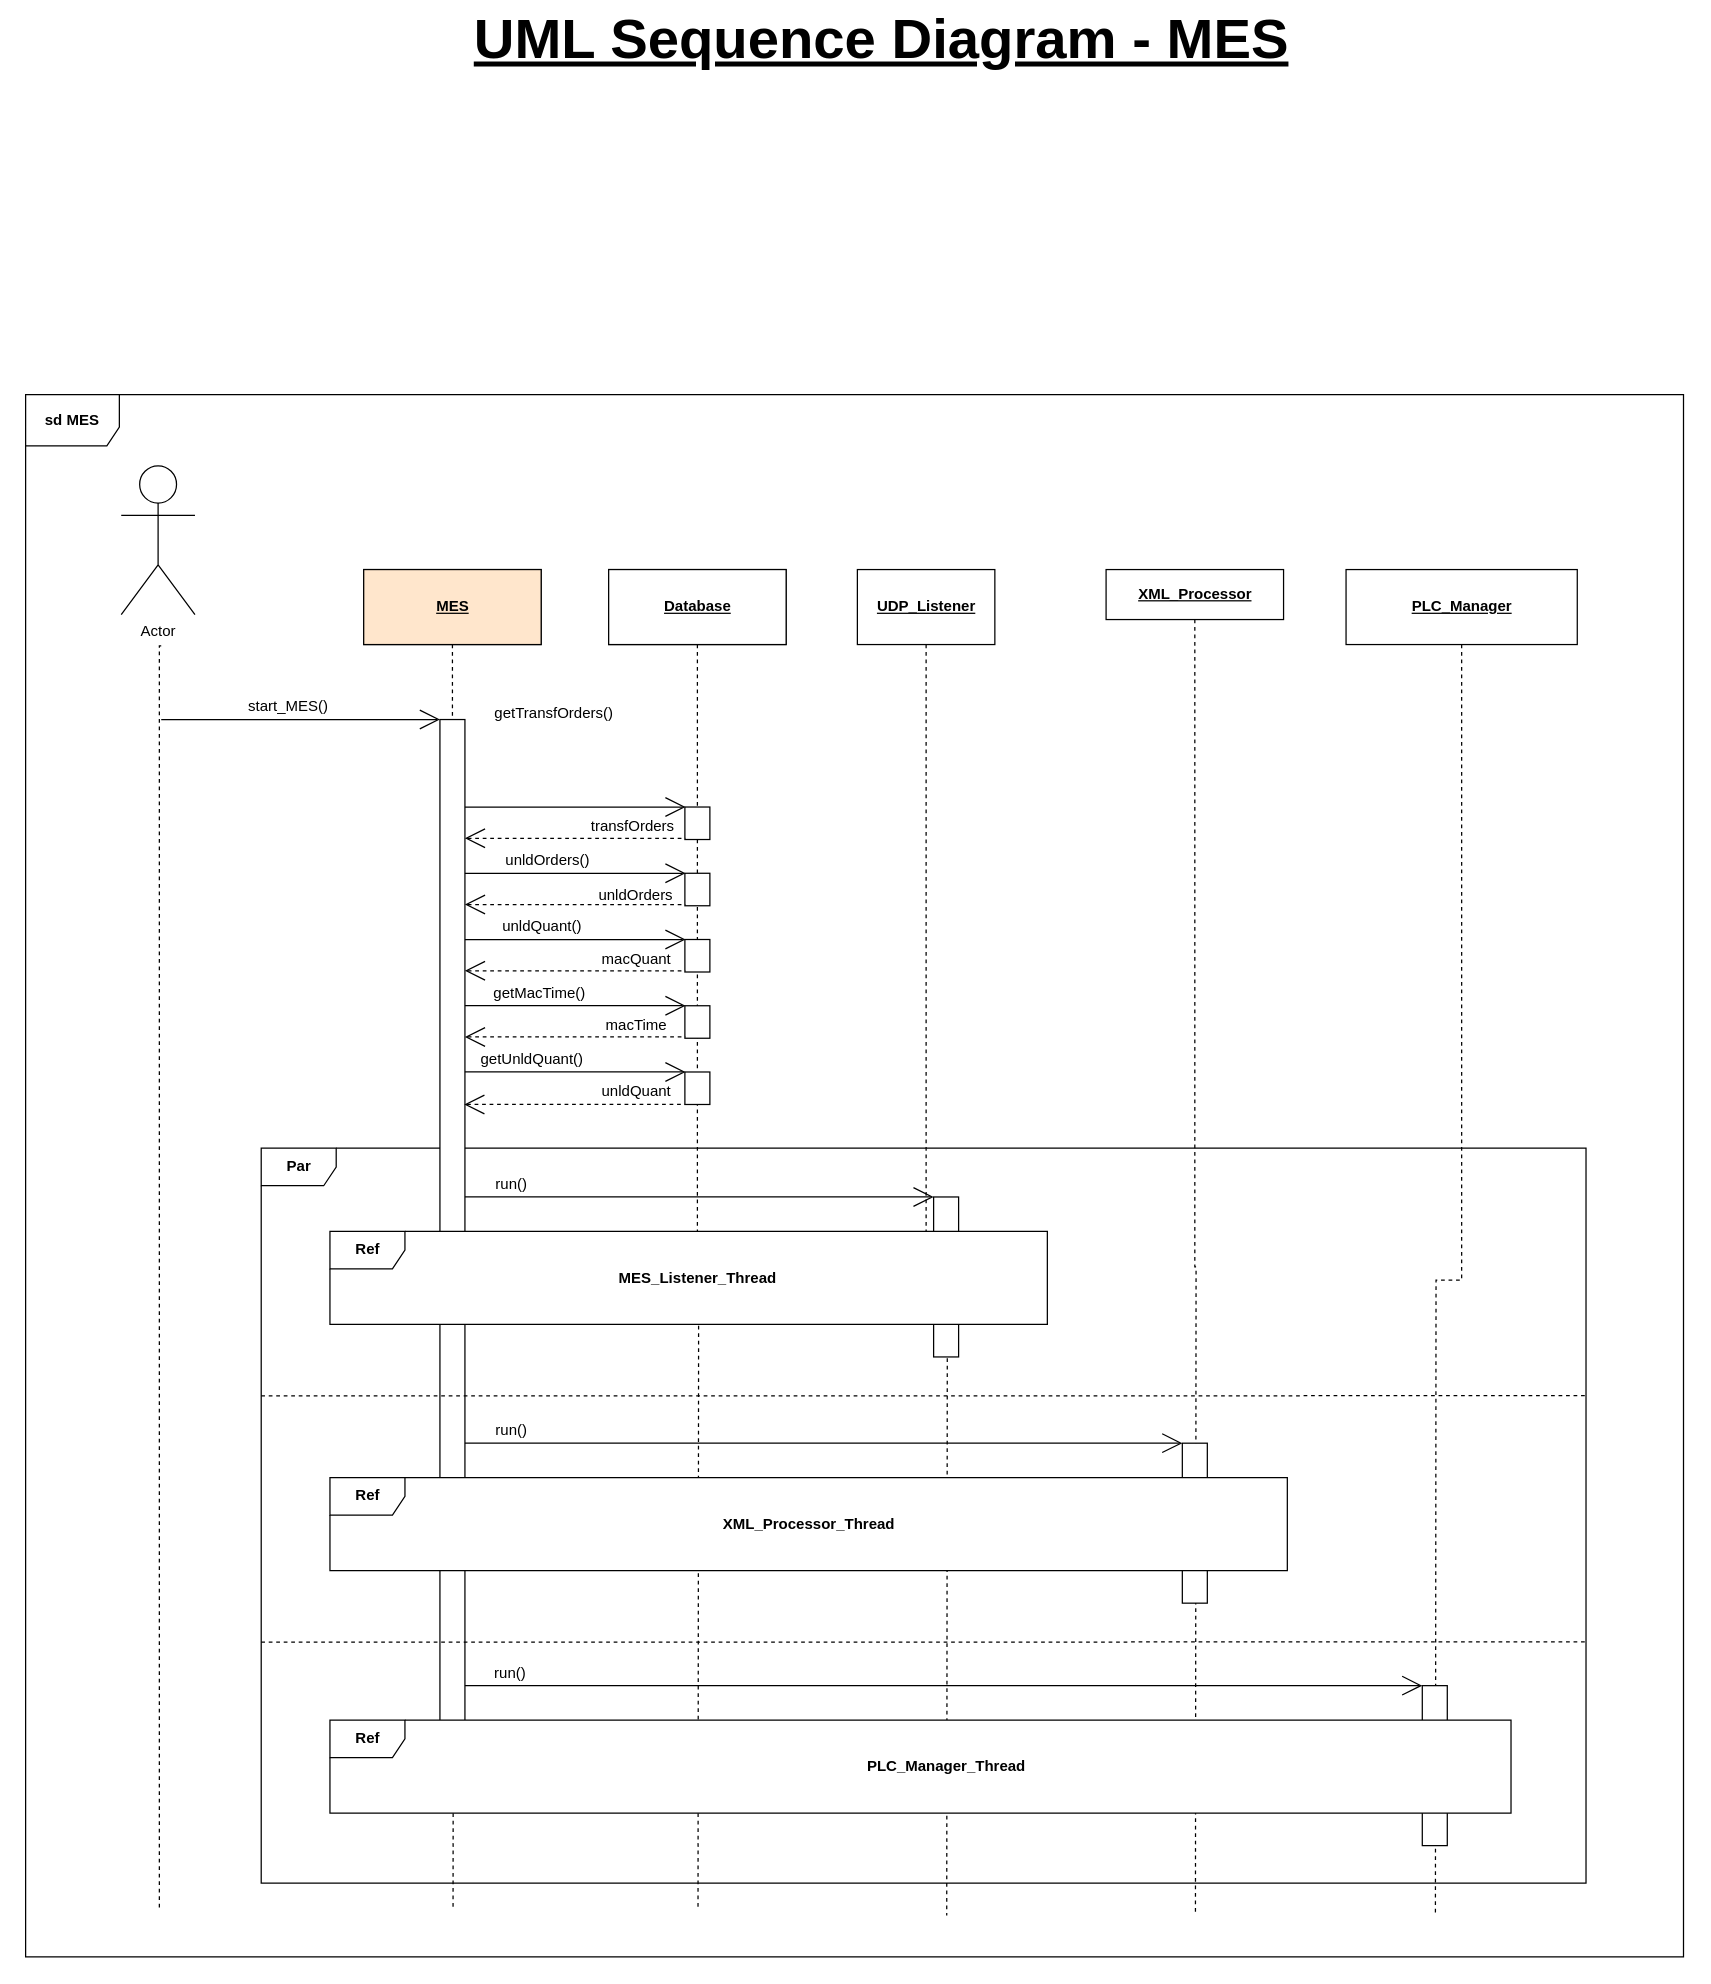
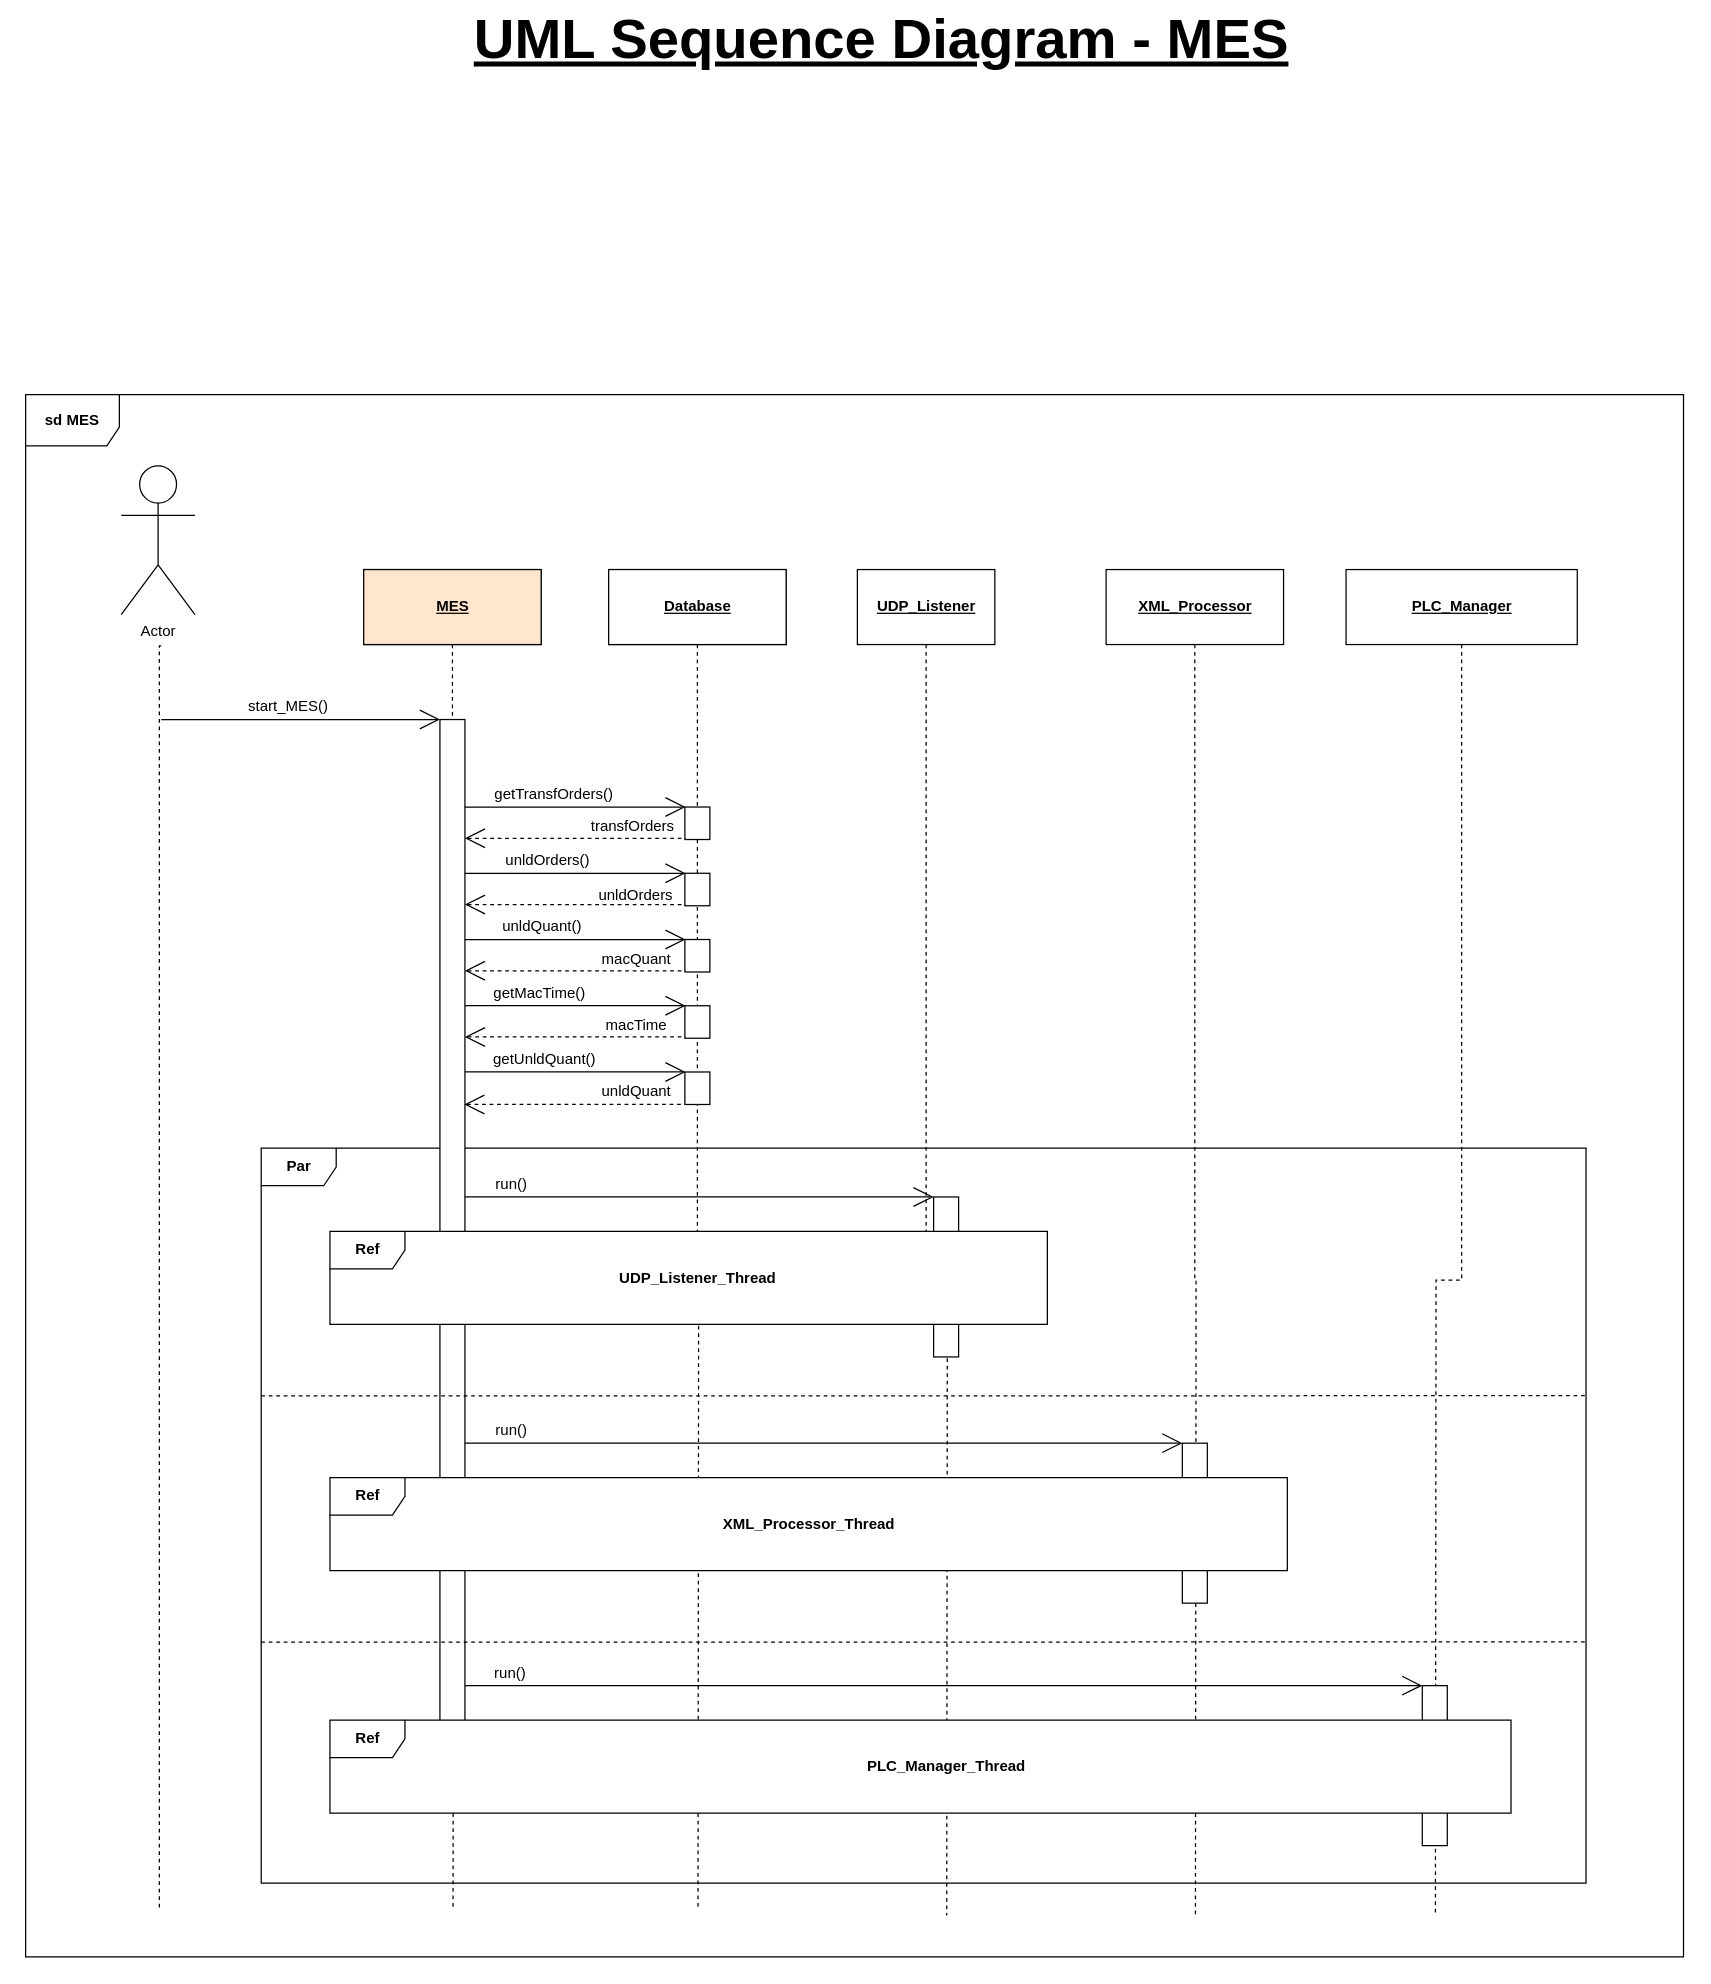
(1195, 594) -> (1195, 607)
(554, 713) -> (554, 794)
(532, 1059) -> (545, 1059)
(698, 1278) -> (698, 1278)
